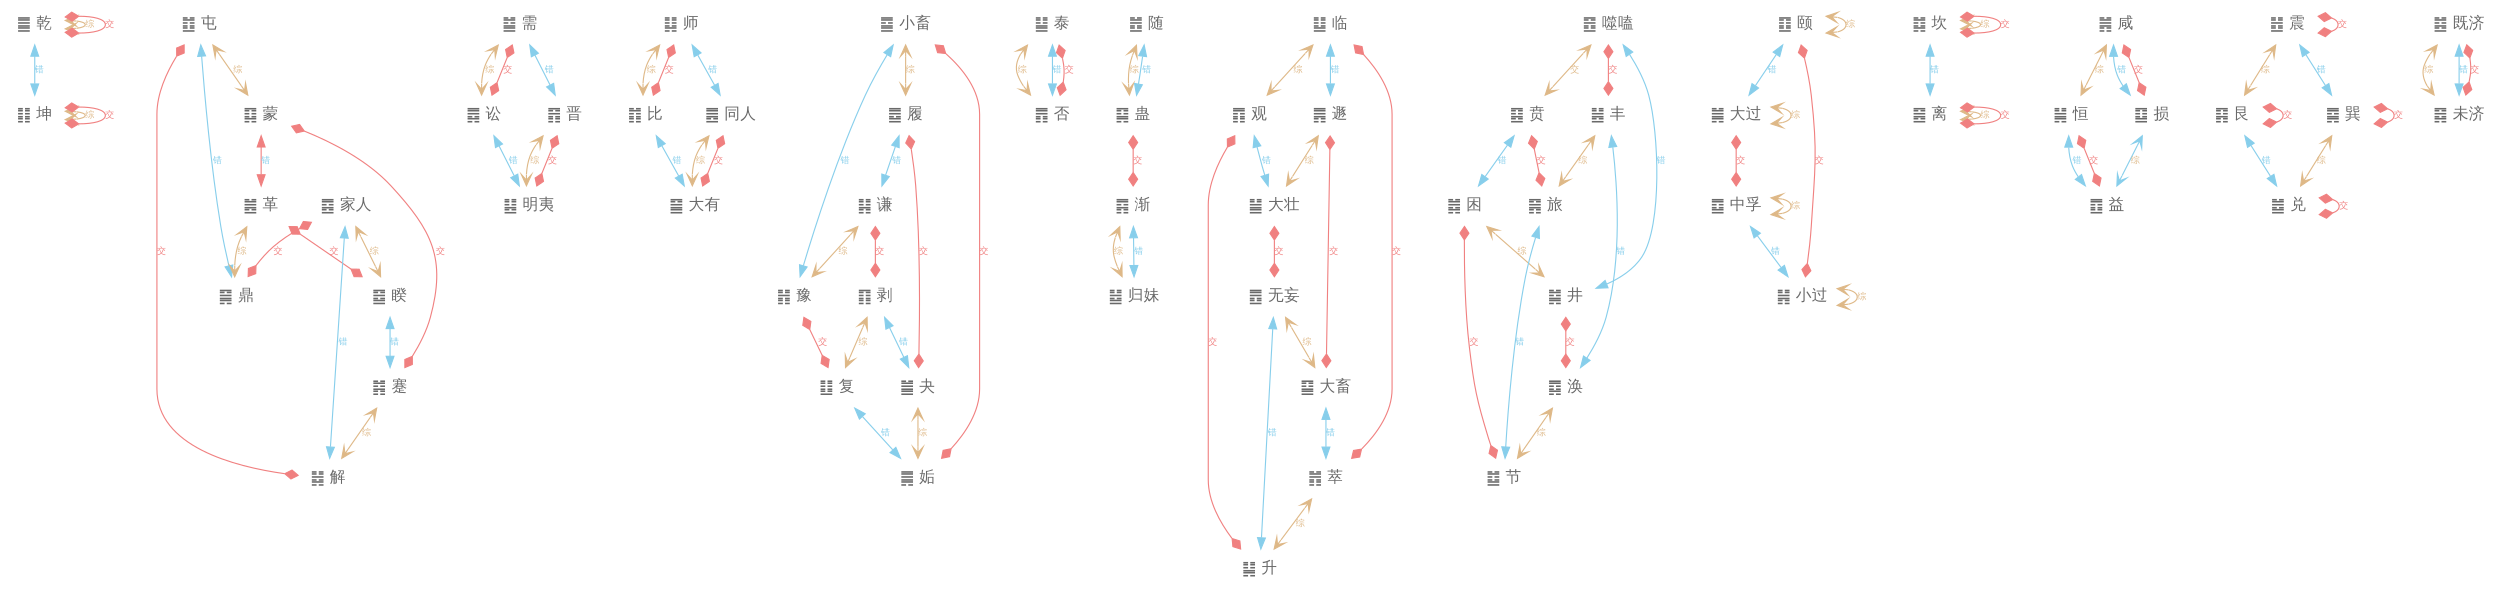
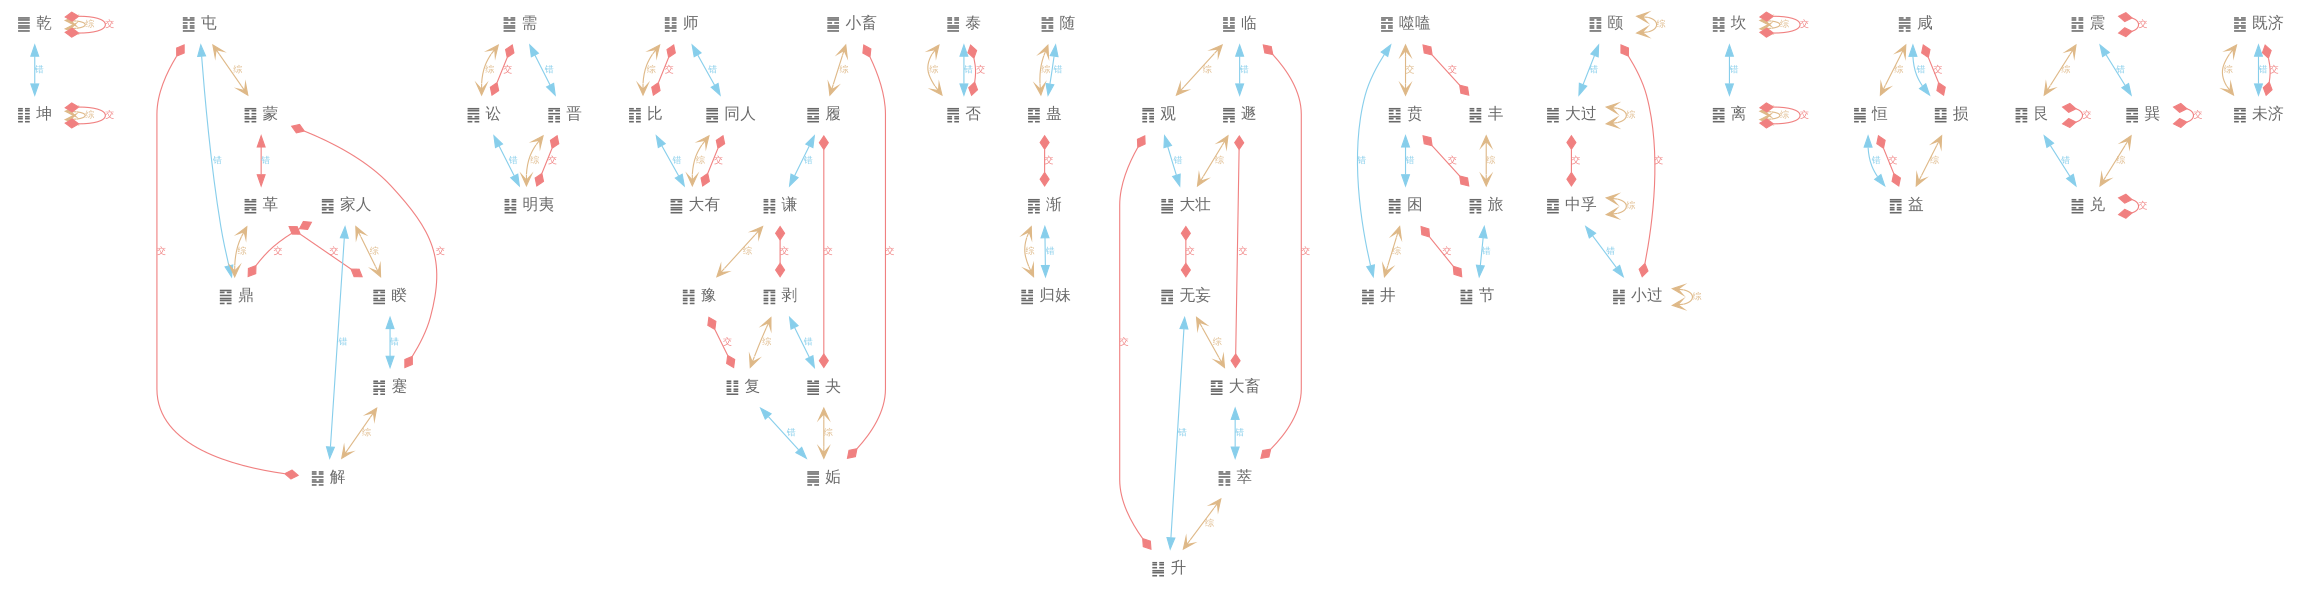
(839, 158) -> none
(2130, 161) -> (1929, 161)
(1566, 388) -> none
